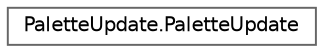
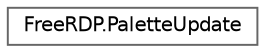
(162, 26) -> (133, 26)
